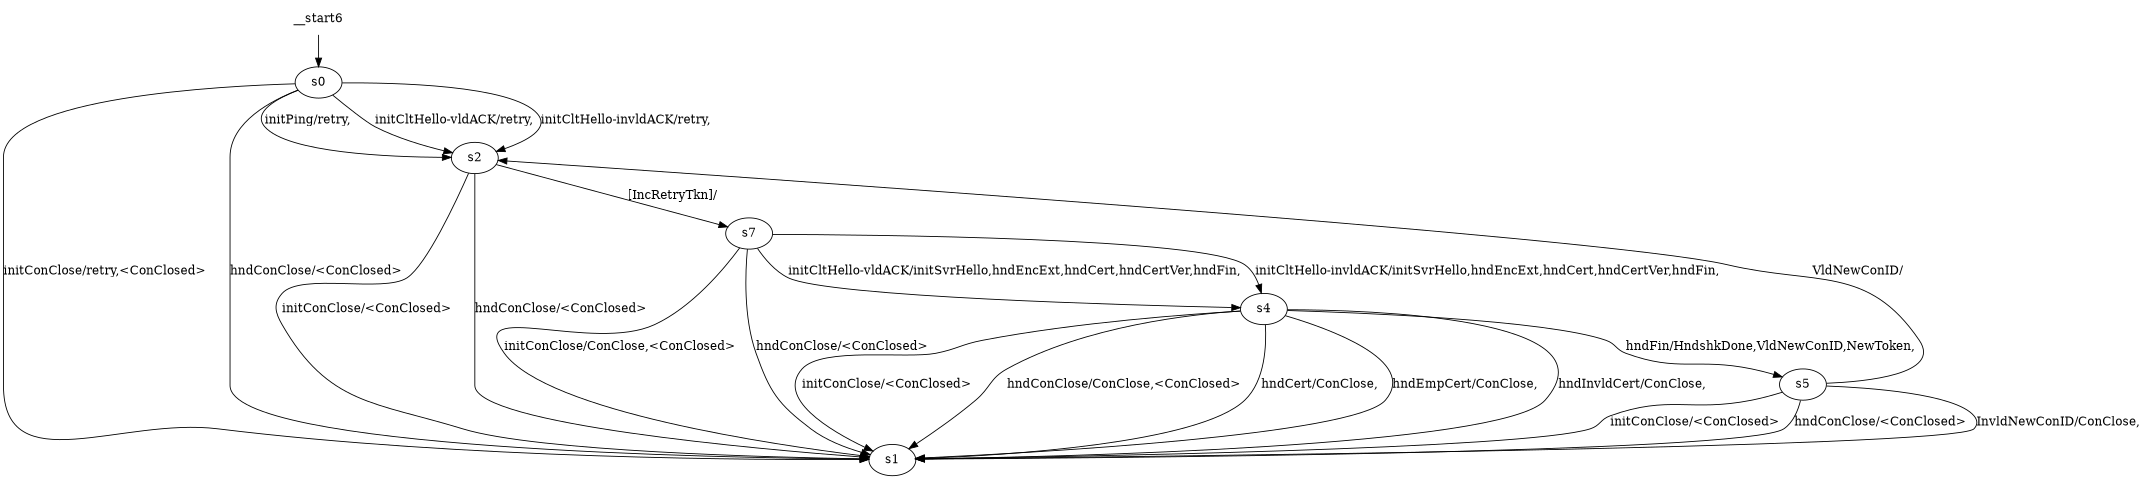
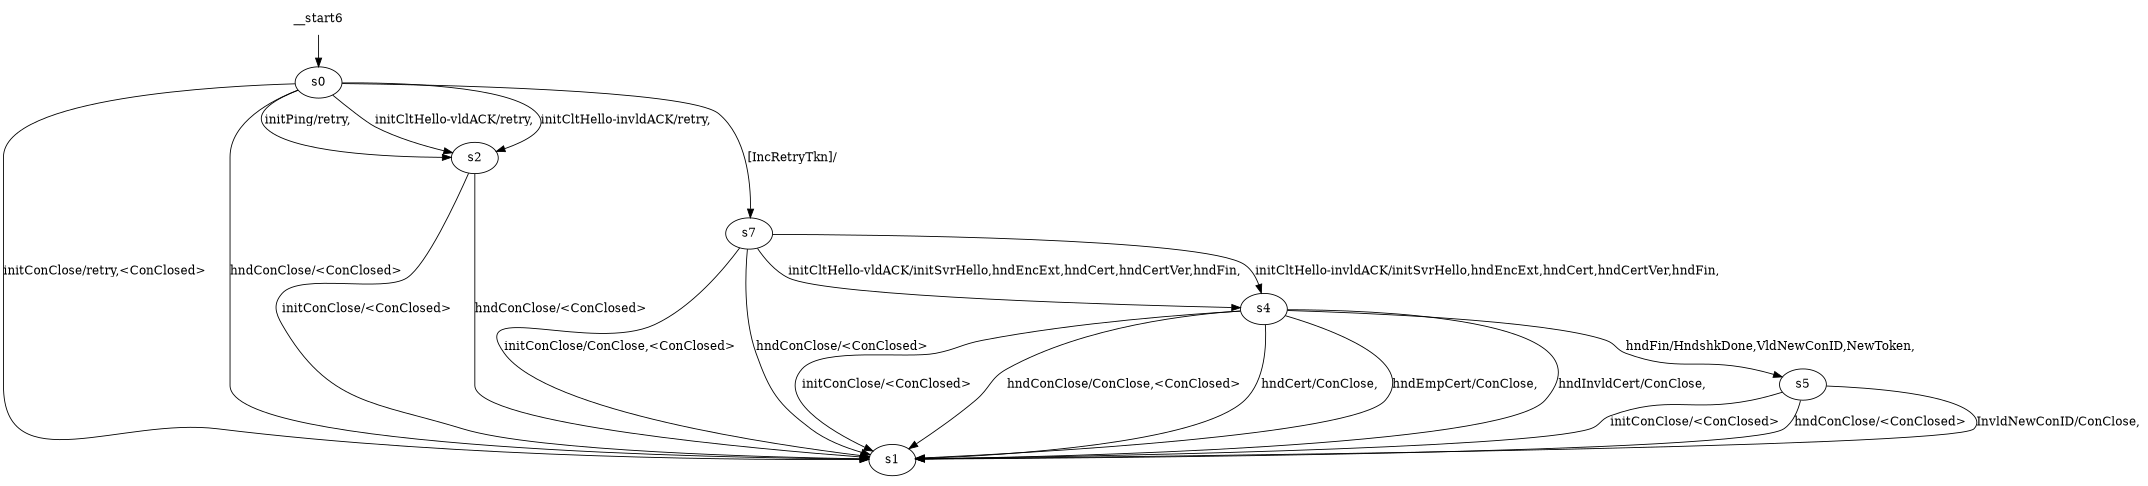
(608, 195) -> (583, 92)
(1285, 218) -> none
